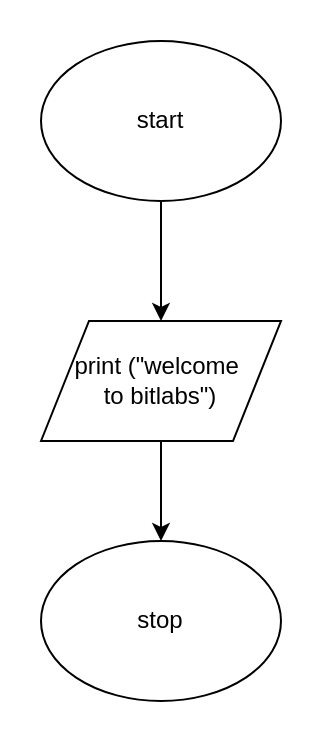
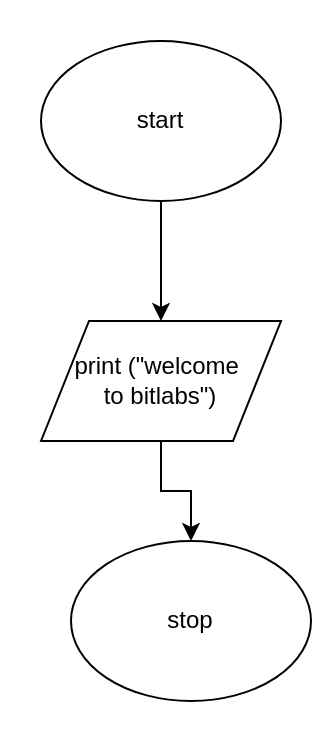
(161, 621) -> (191, 621)
